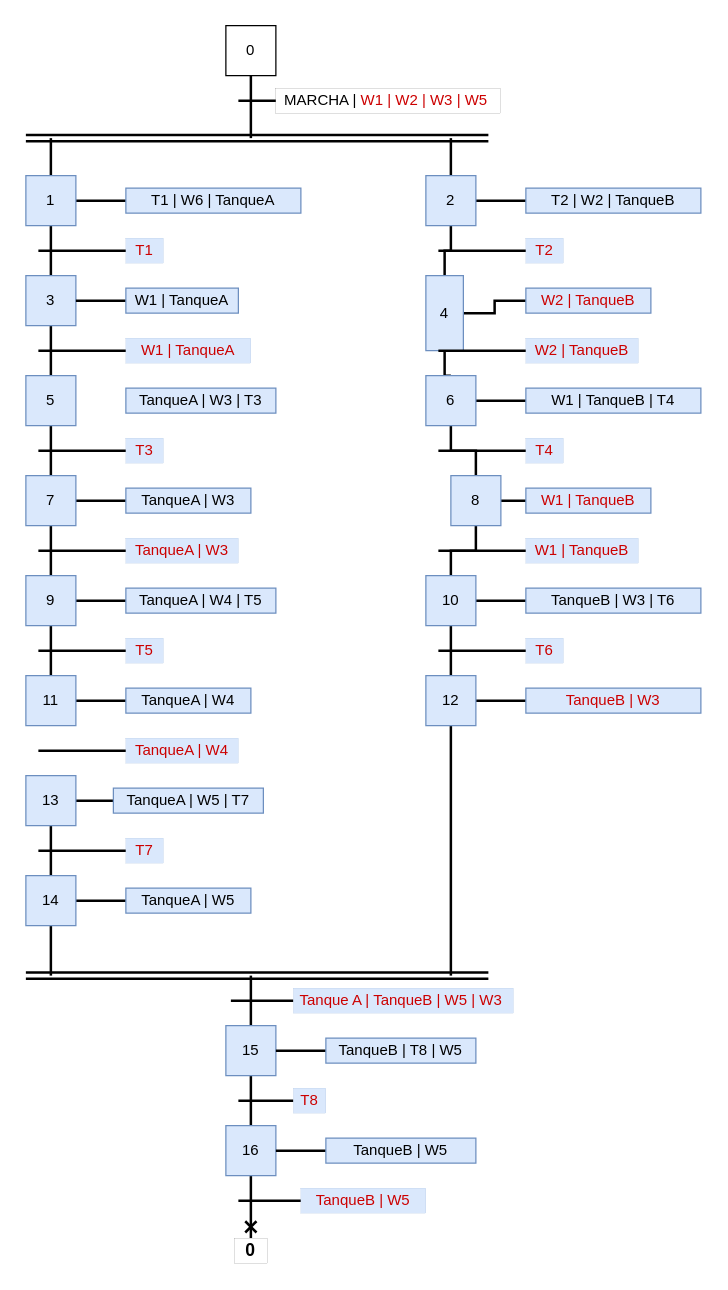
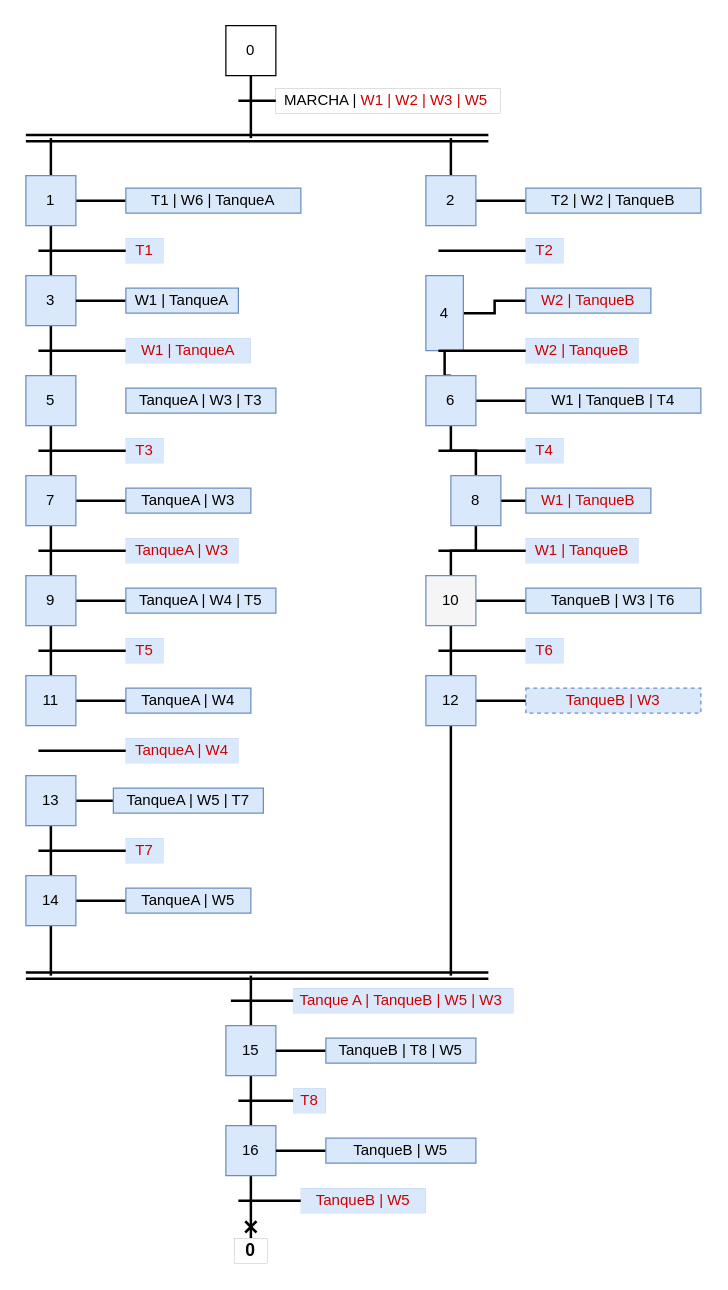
(444, 264) -> none
(451, 601) -> (451, 601)
(613, 701) -> (613, 701)
